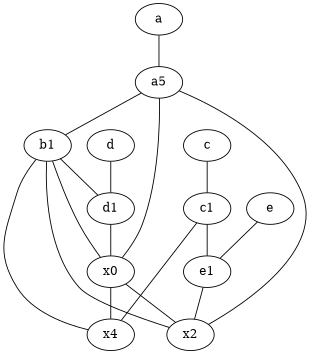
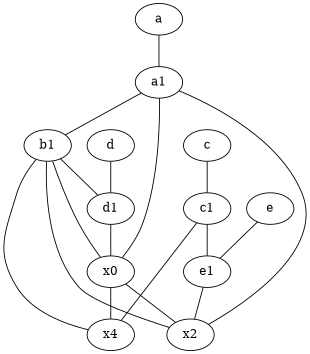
(159, 82) -> (159, 82)
